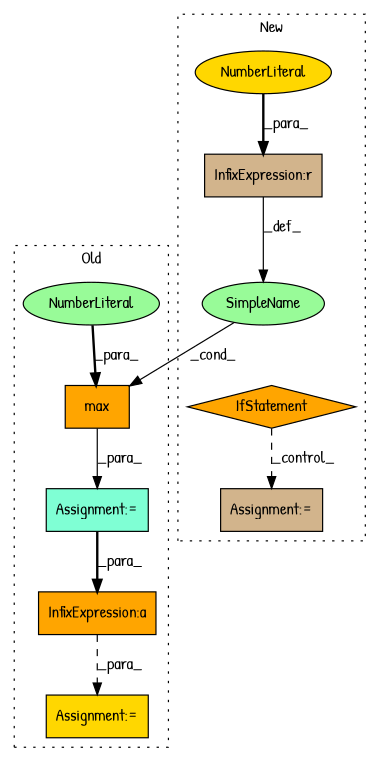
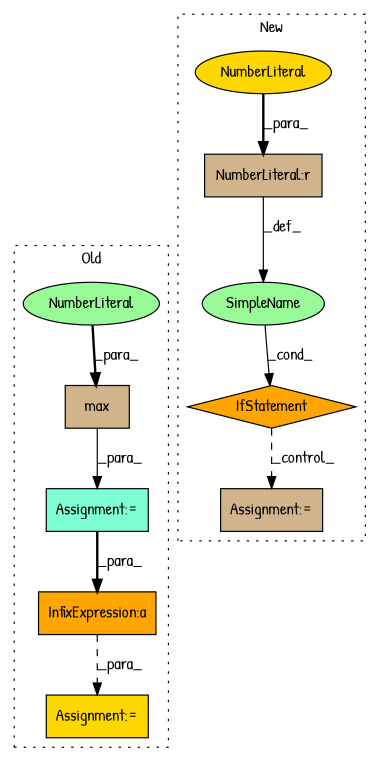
(263, 176) -> (263, 176)
(187, 351) -> (267, 349)
(97, 407) -> (97, 407)
